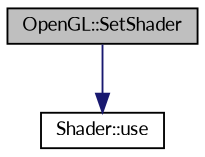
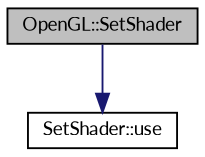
(103, 130) -> (103, 130)
